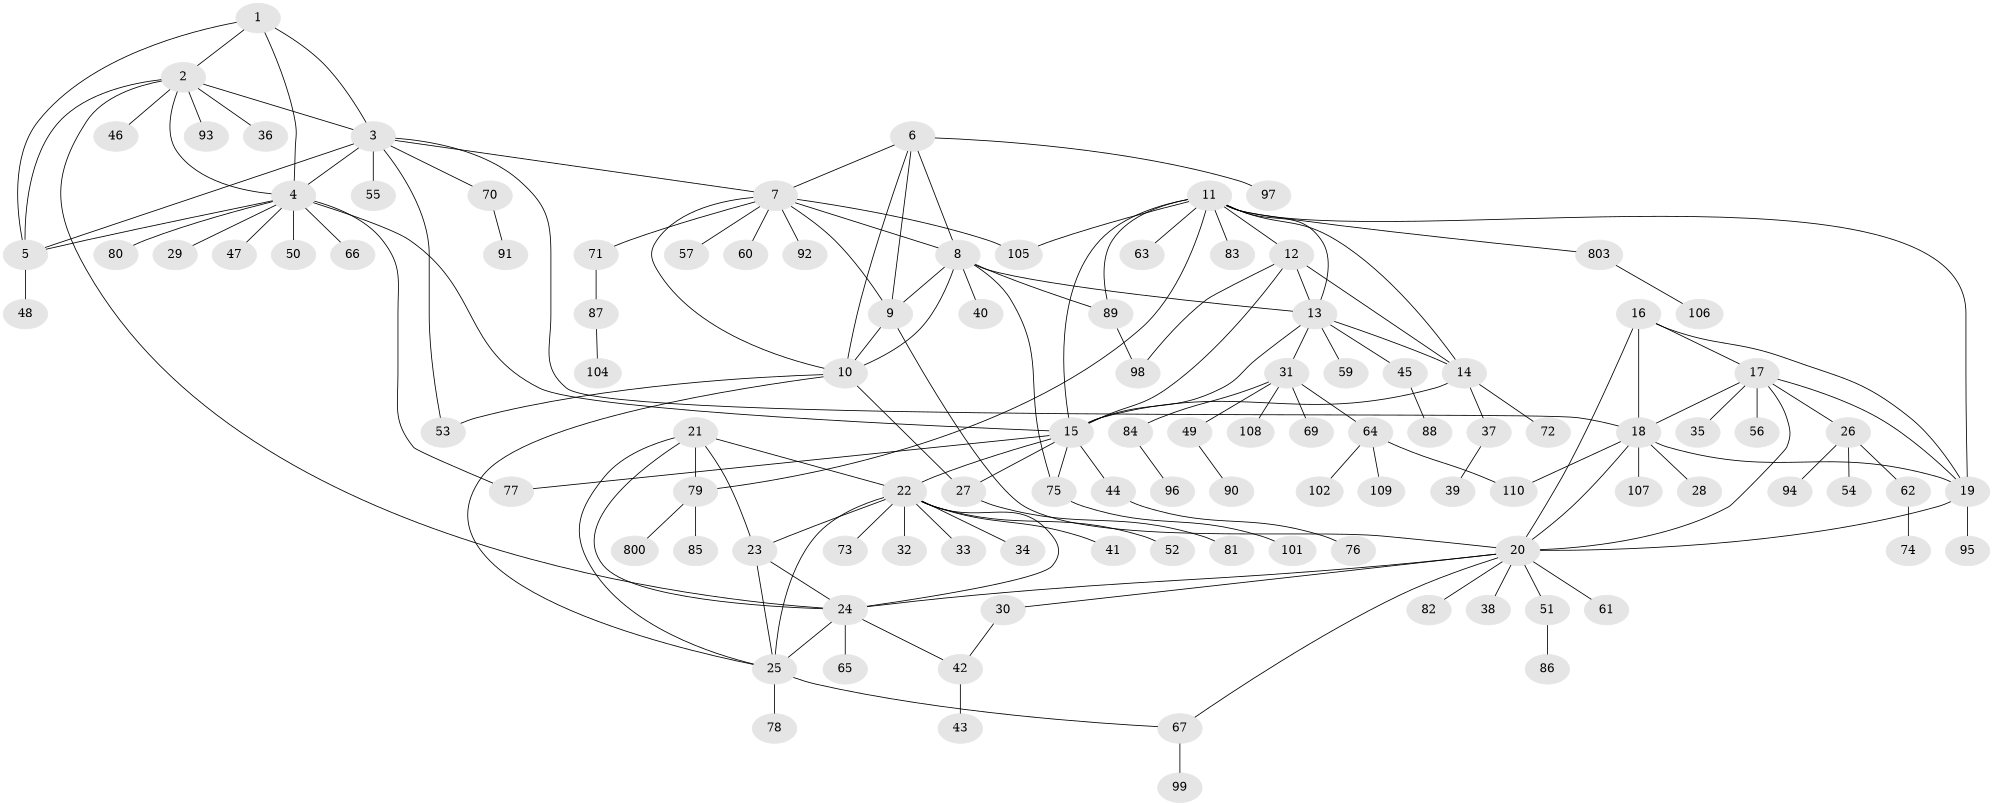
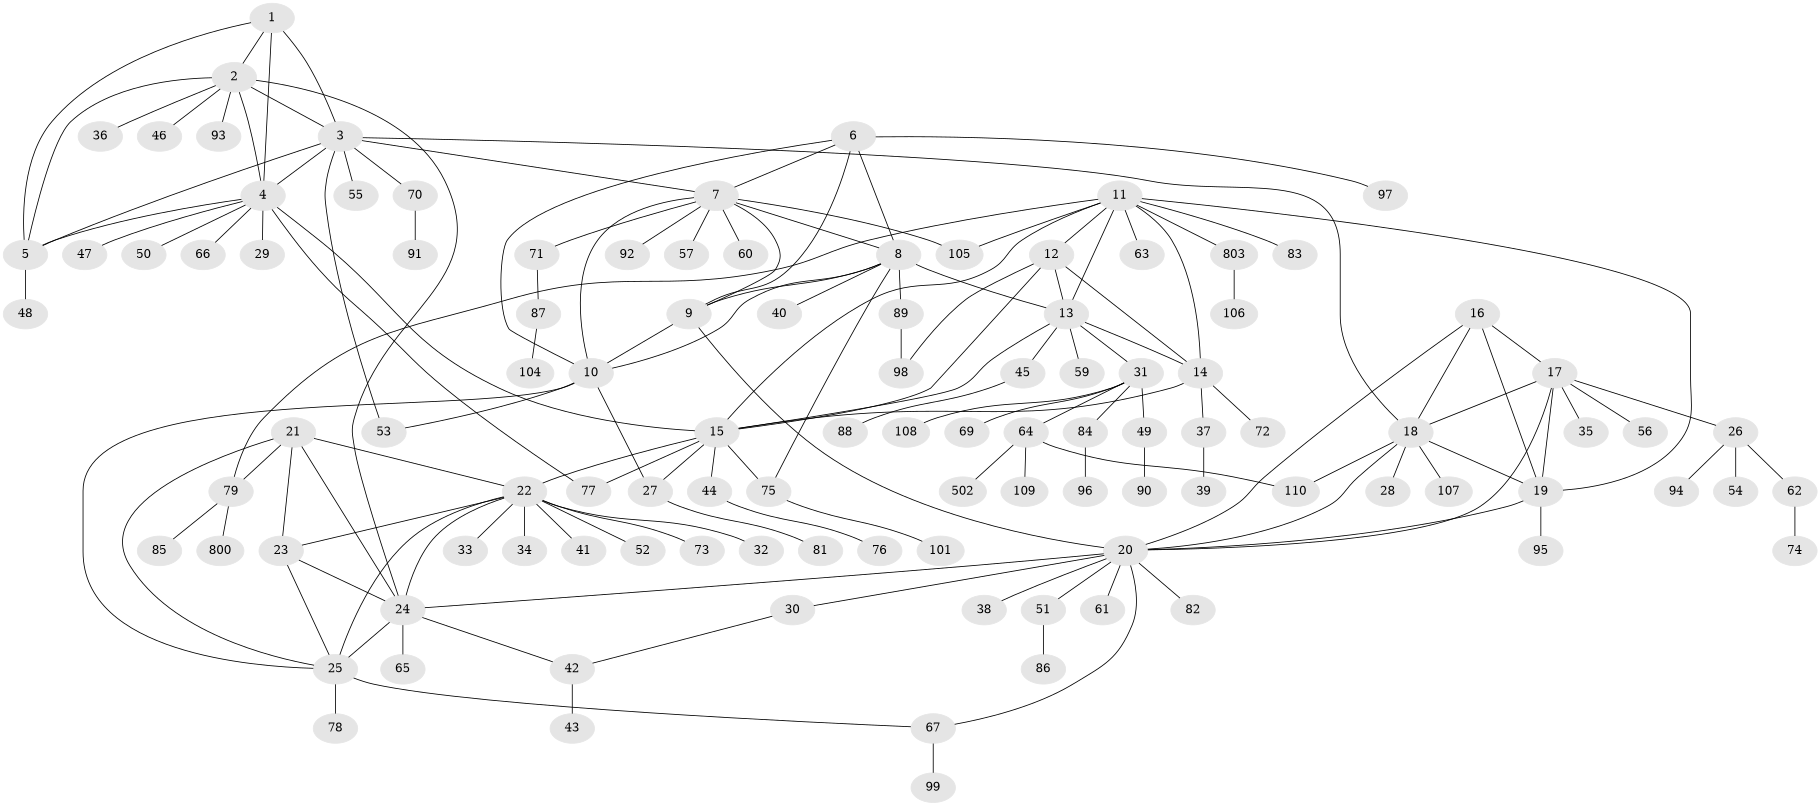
(1121, 230) -> none
(116, 255) -> none
(1320, 492) -> (963, 492)
